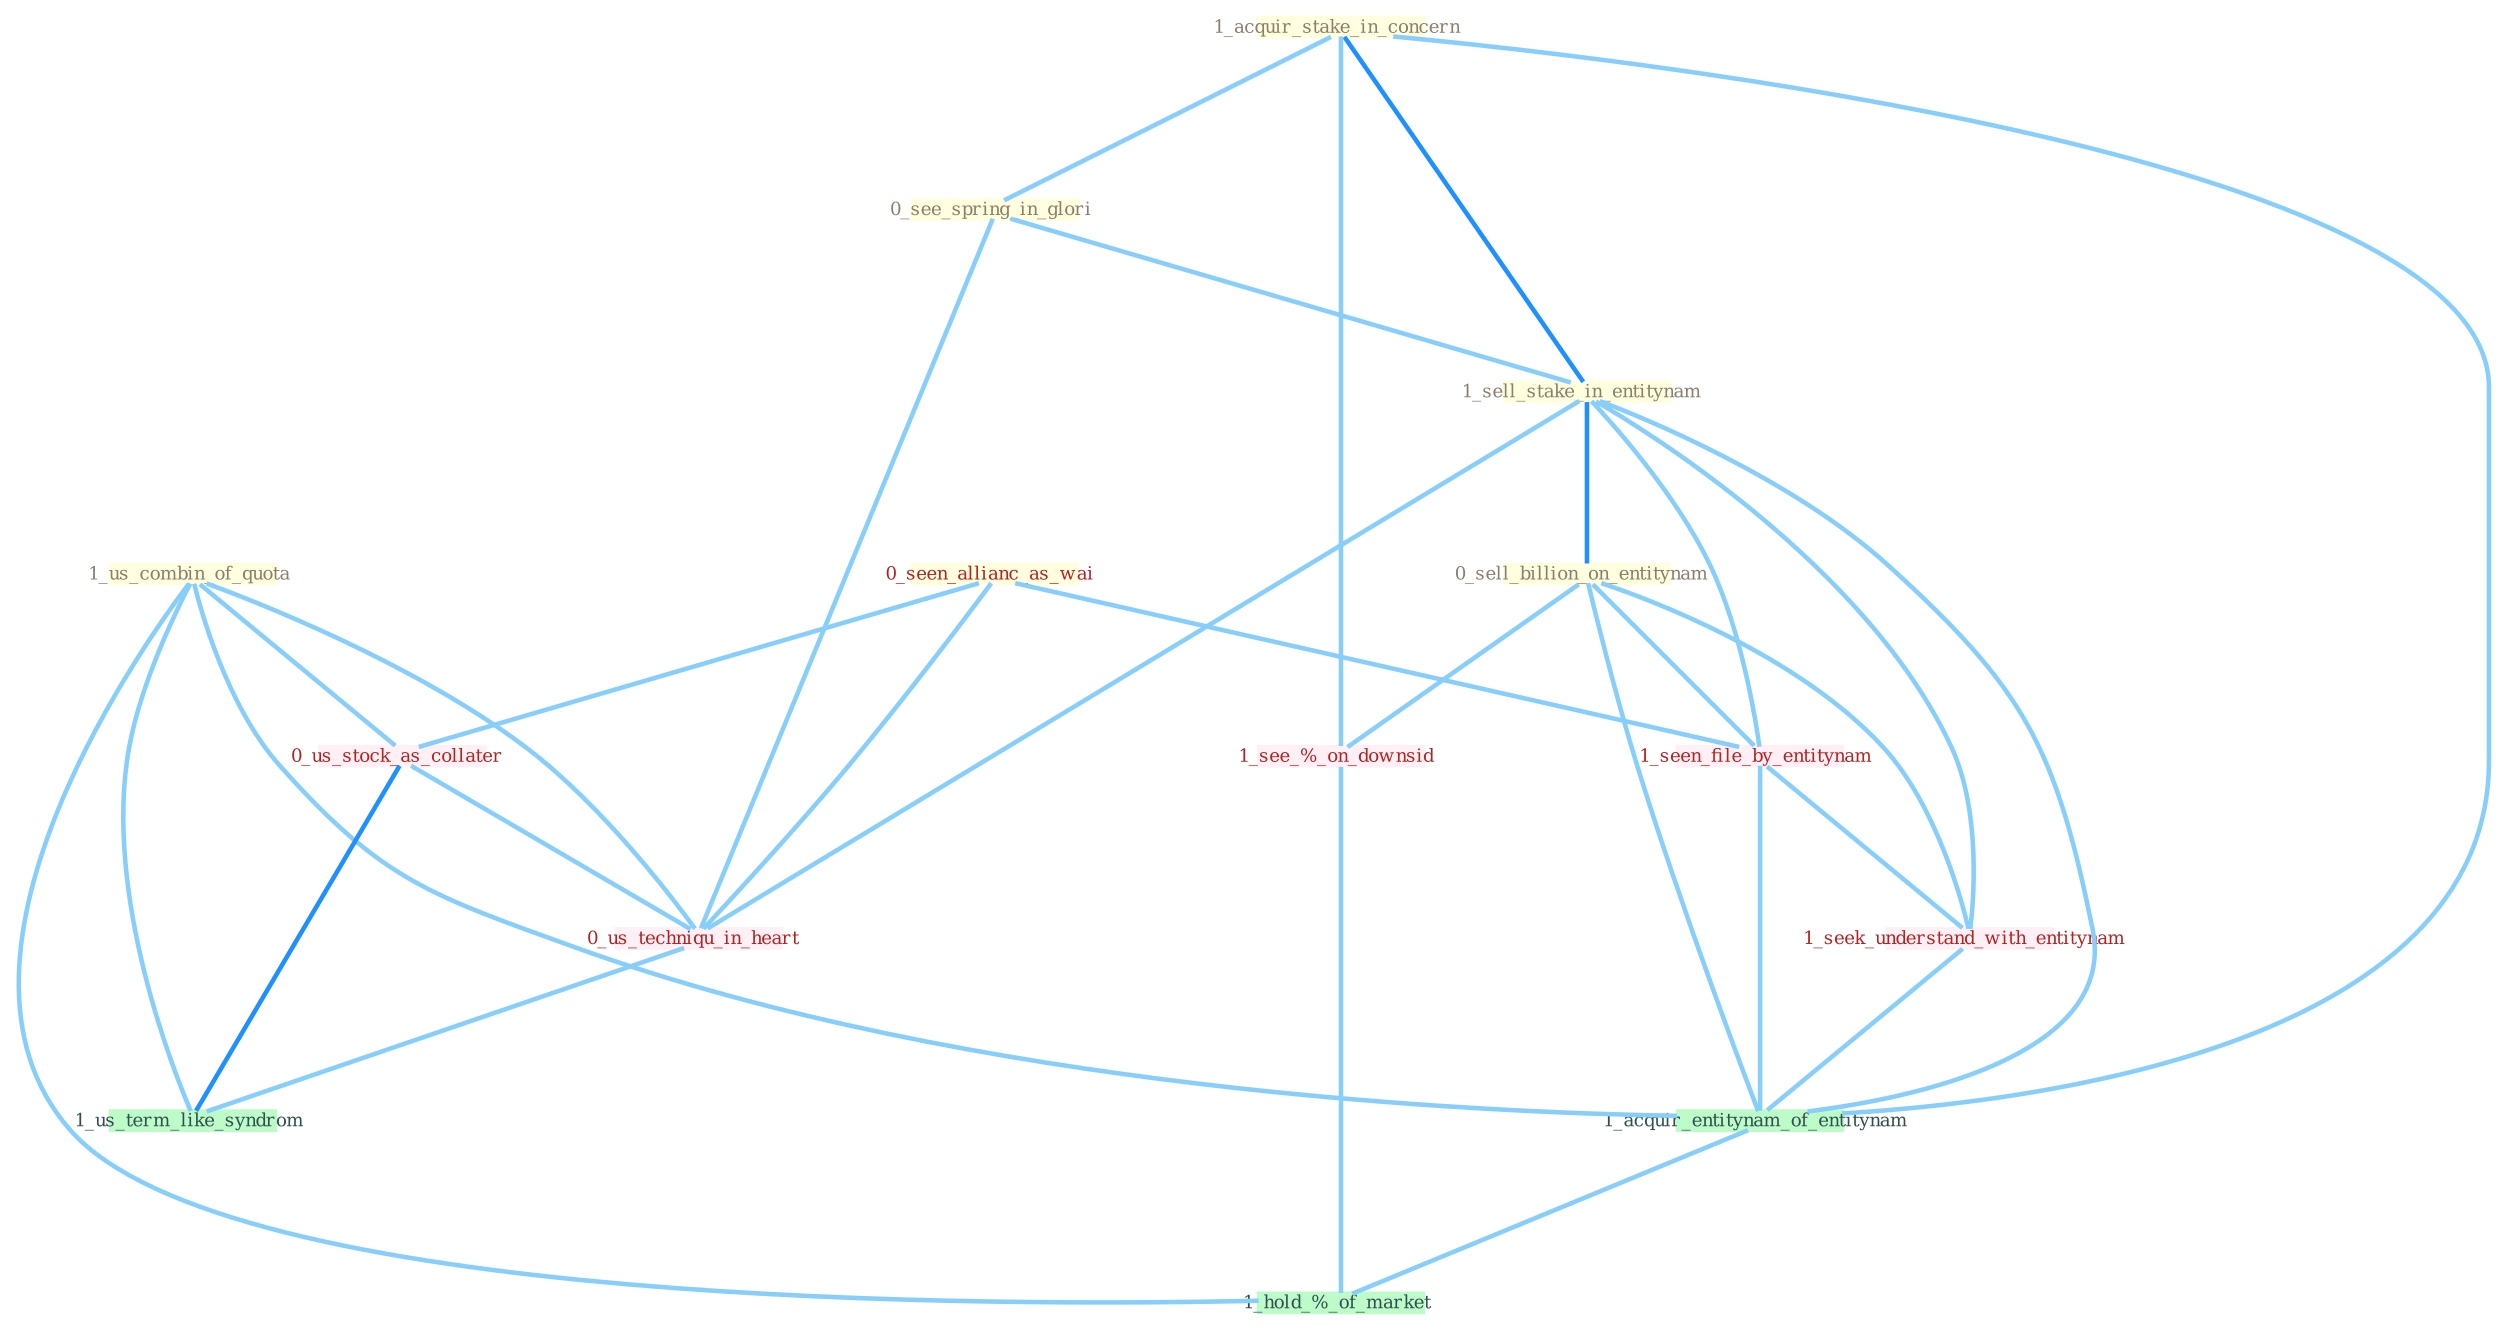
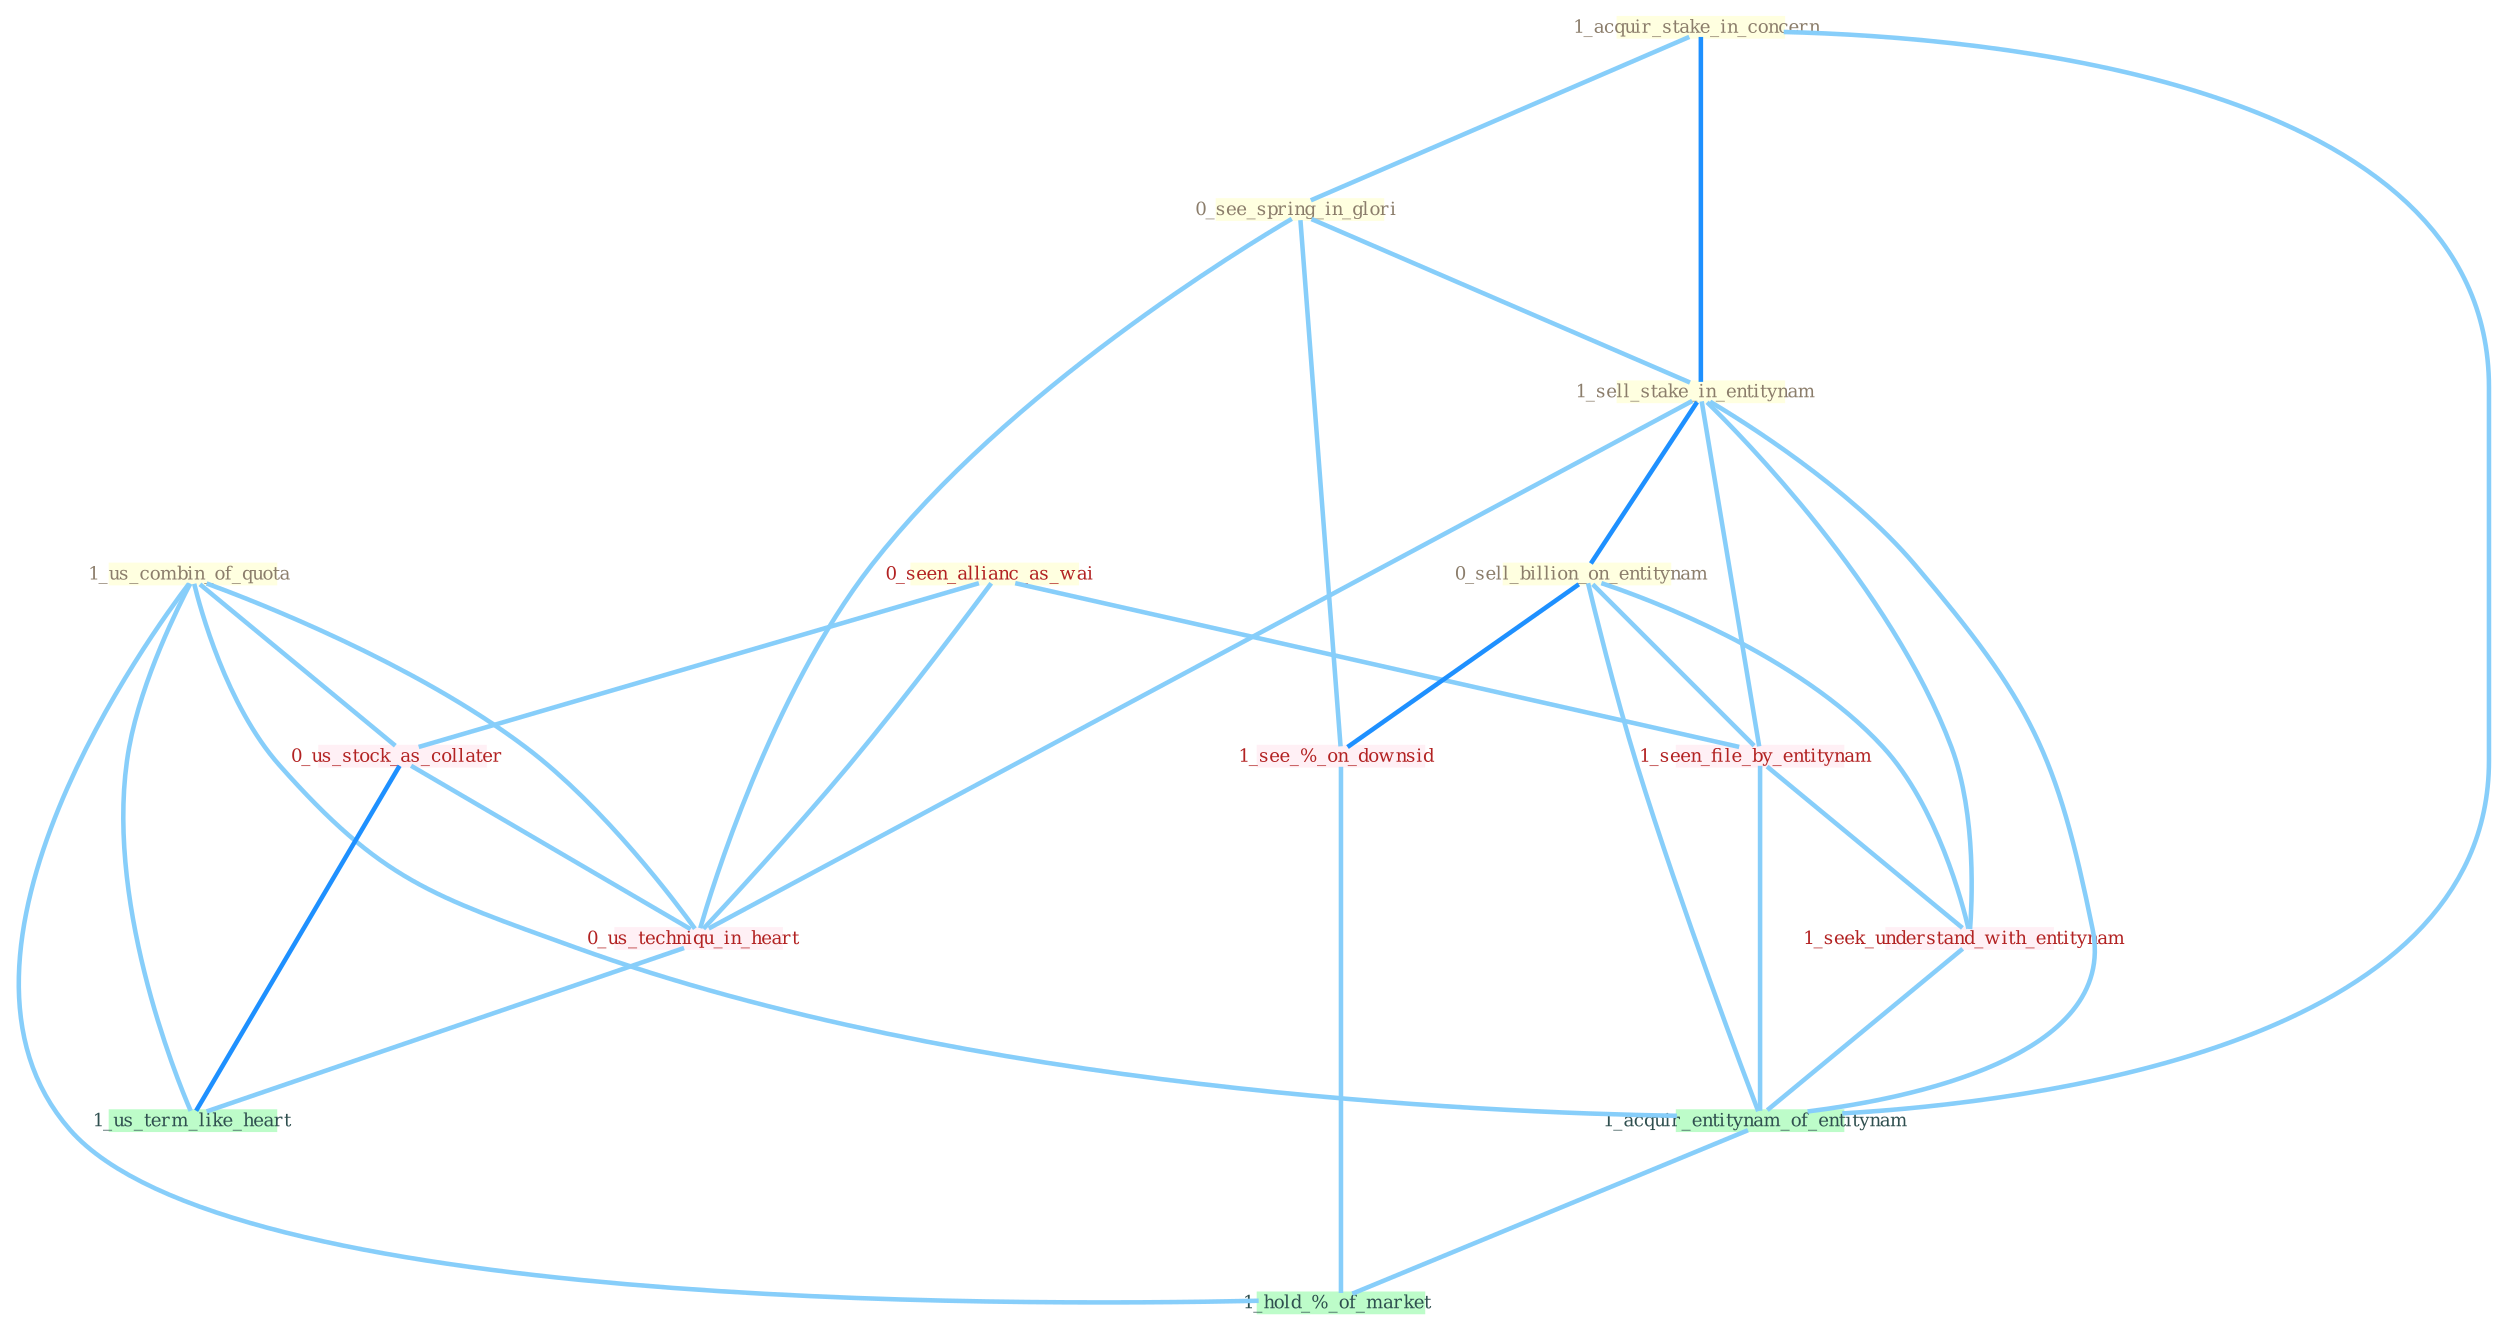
(1341, 391) -> (1321, 483)
(1475, 658) -> (1475, 658)
(193, 1121) -> (193, 1121)
